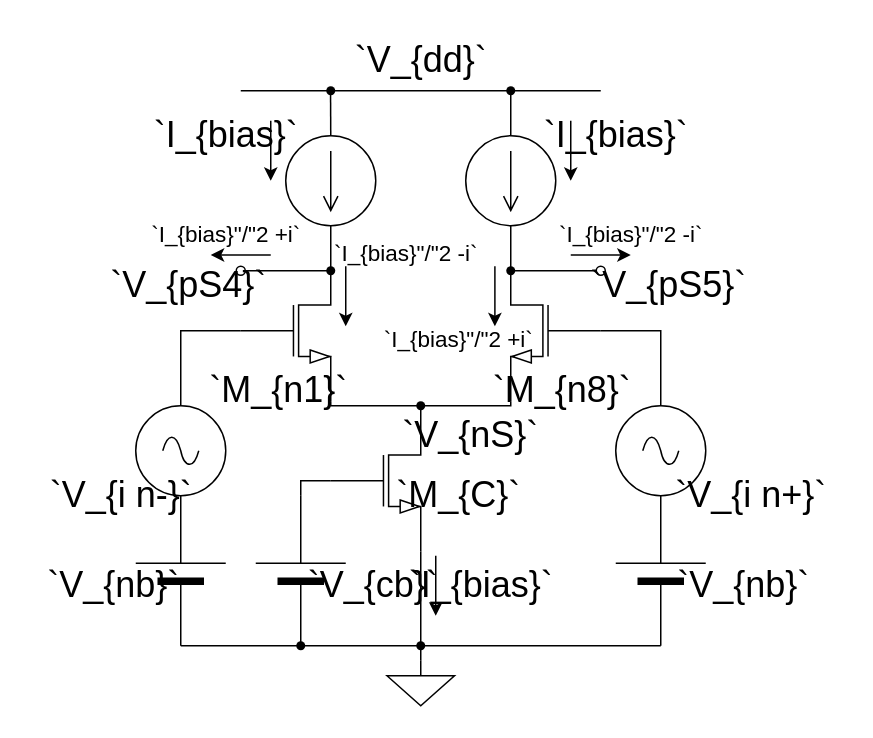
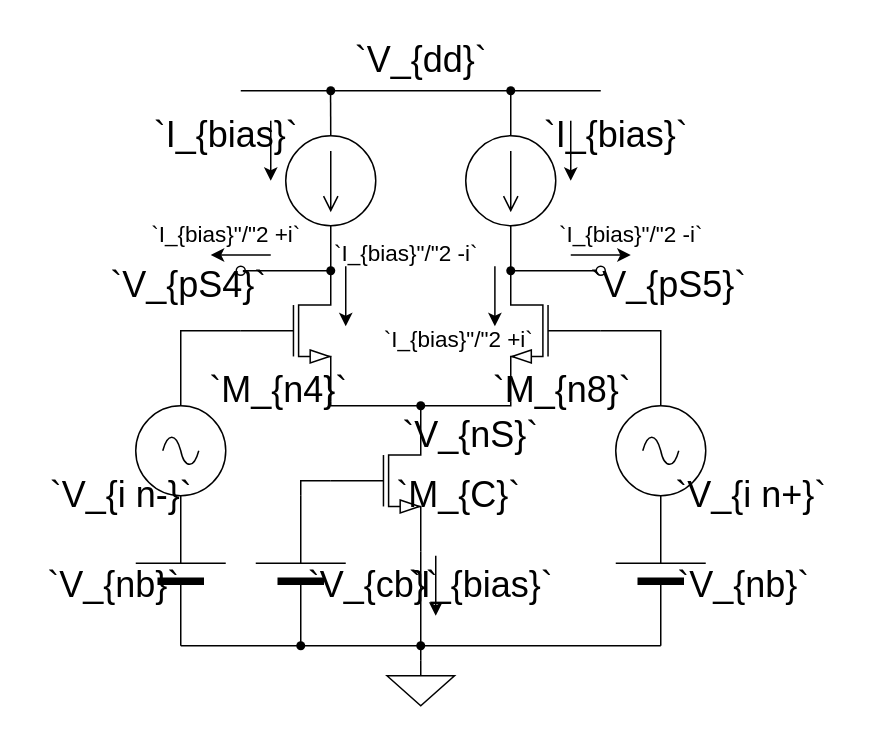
(279, 391) -> (279, 391)
